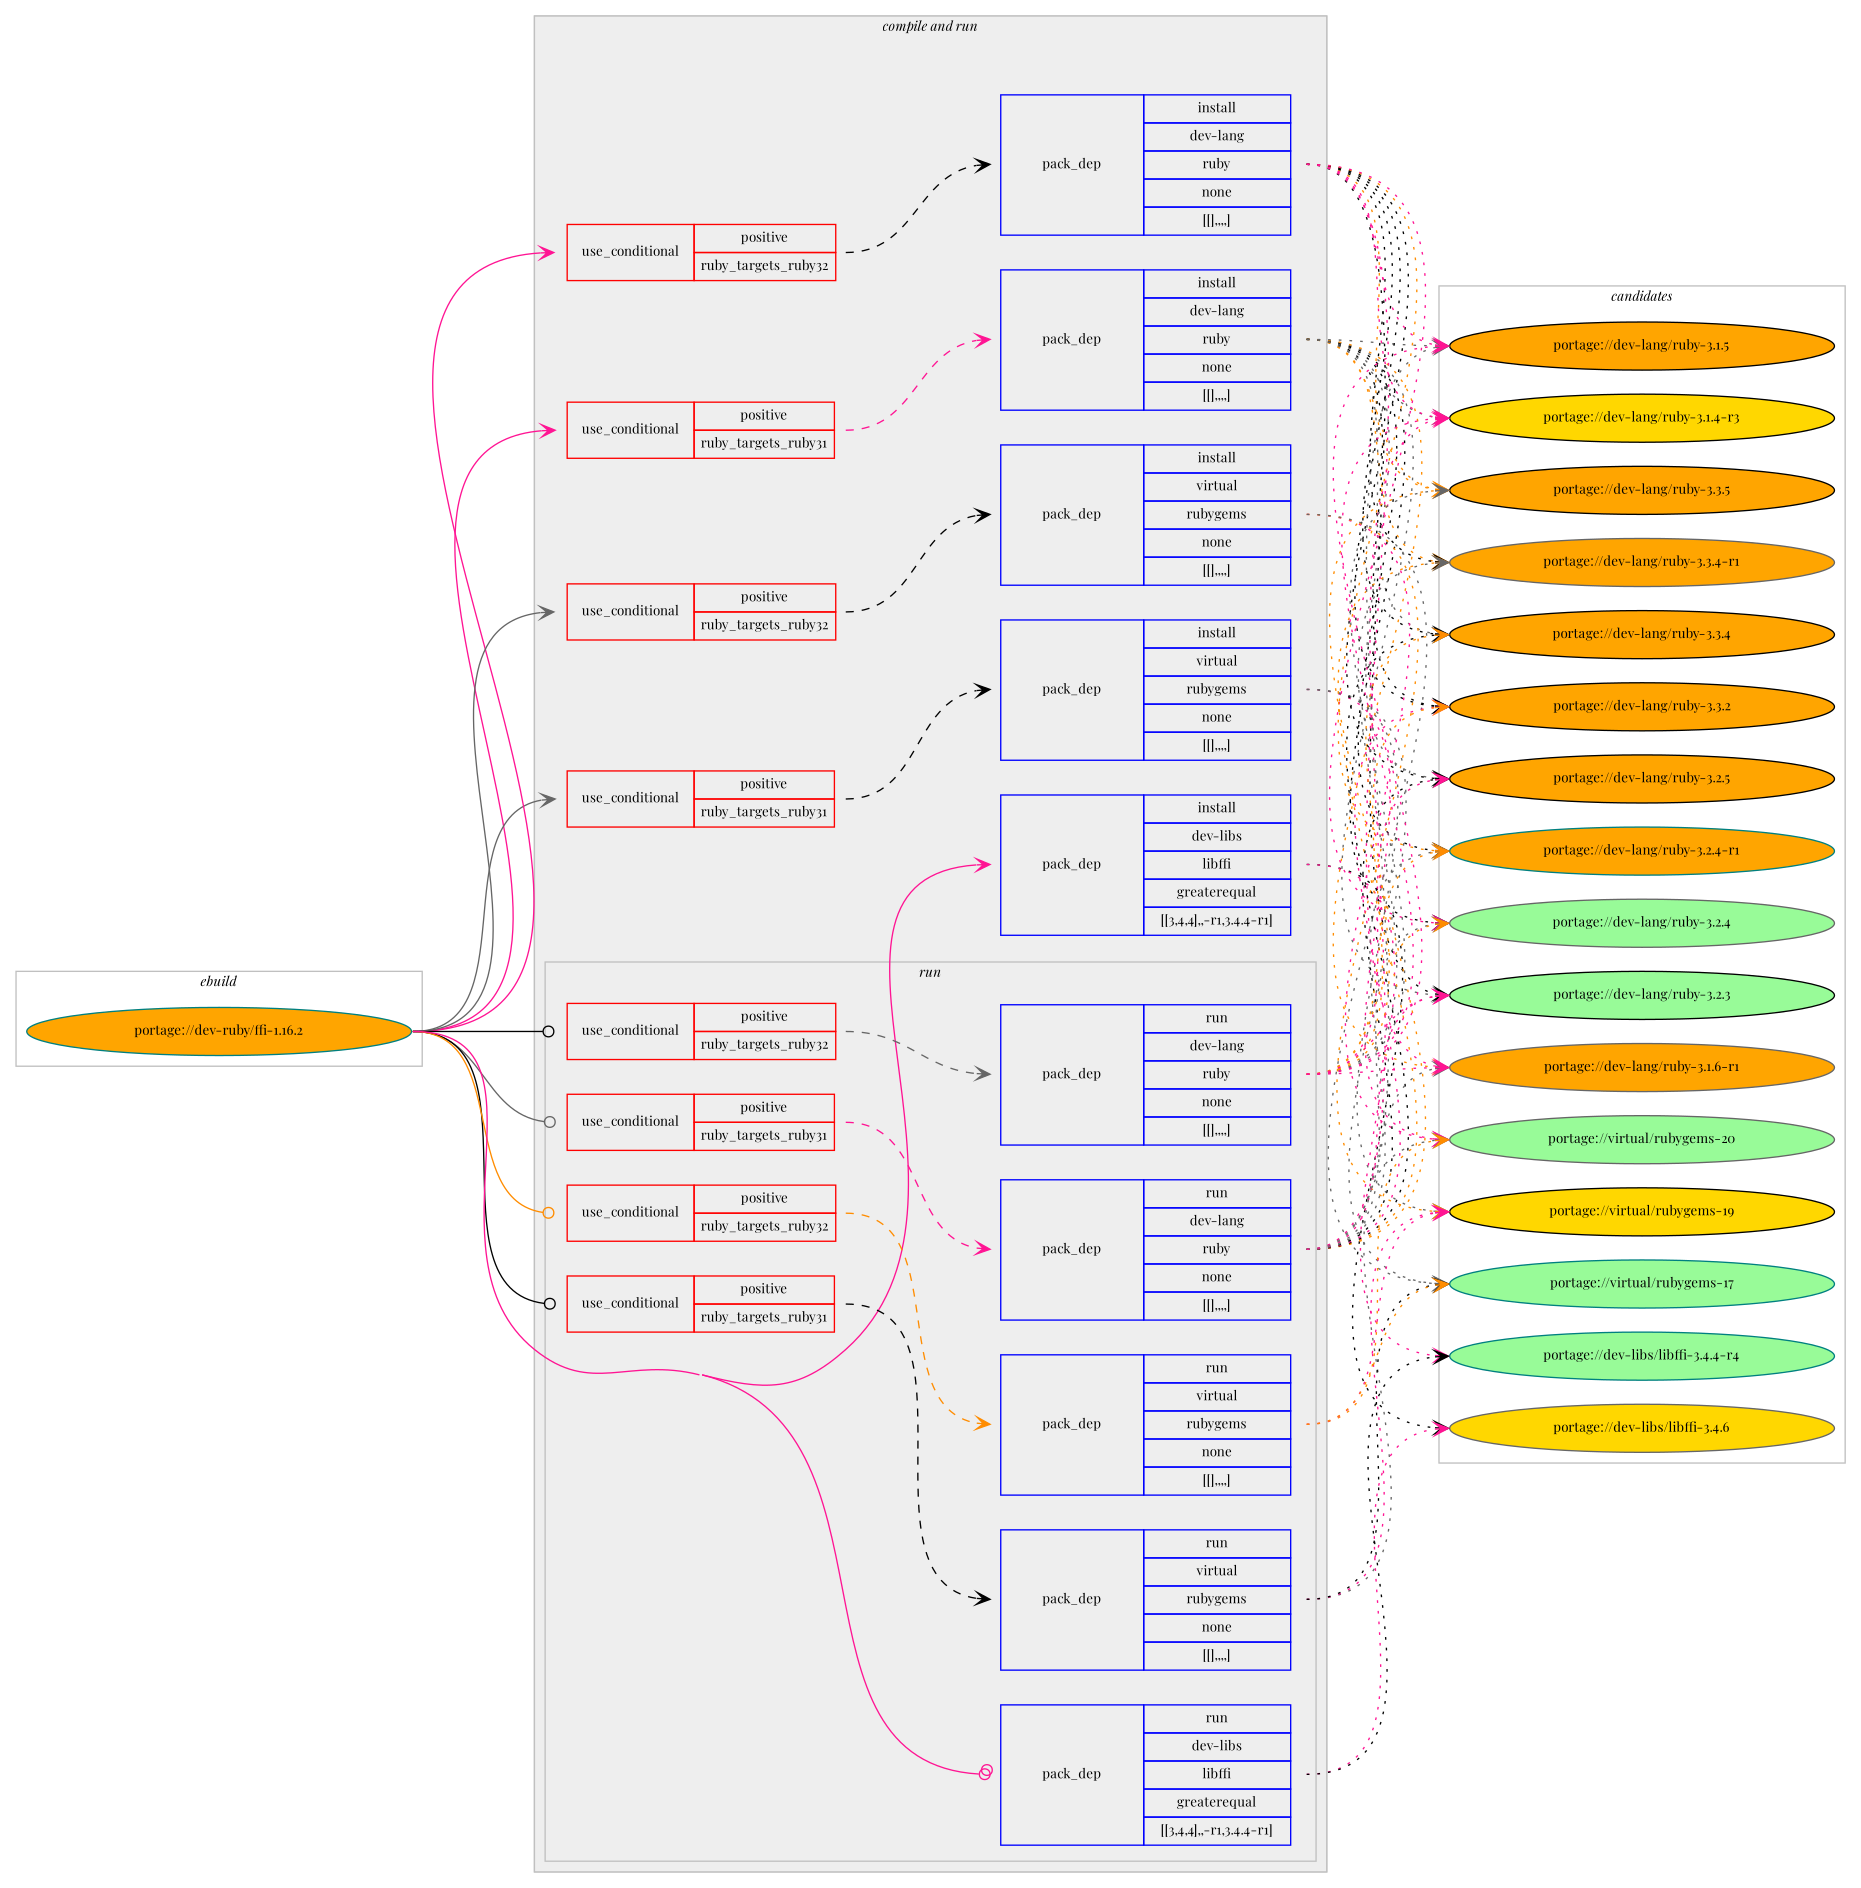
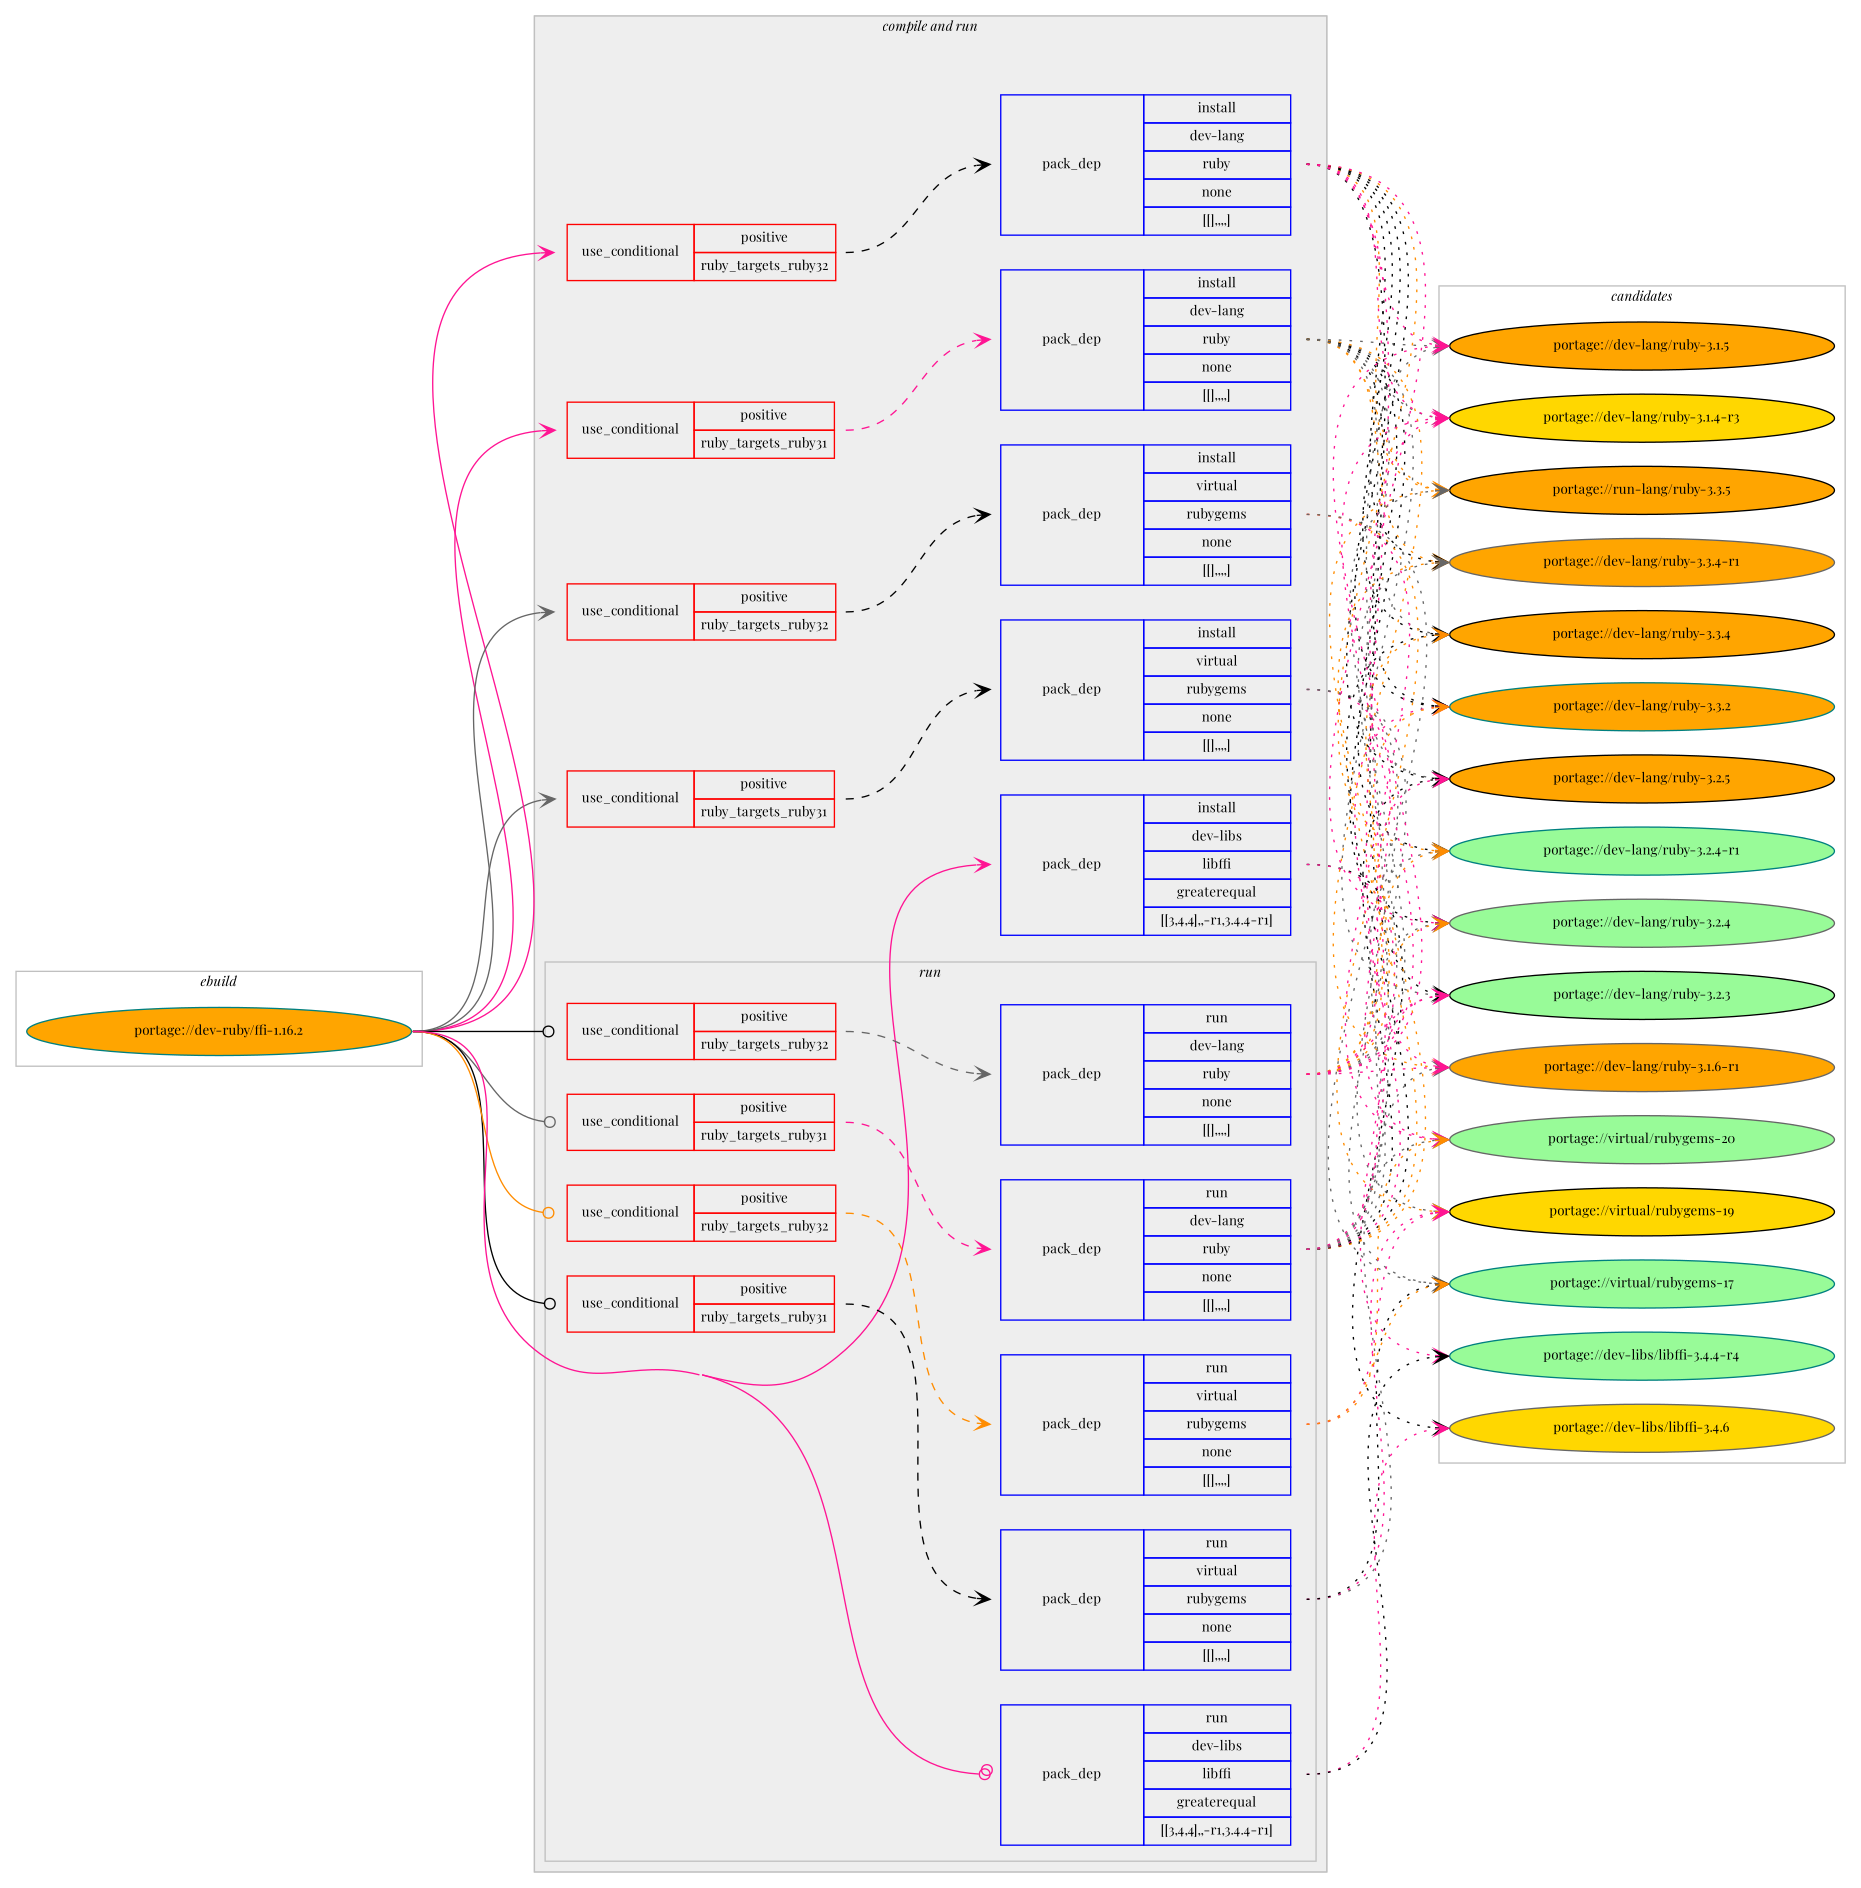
(1642, 490) -> (1642, 490)
(1642, 707) -> (1642, 707)
(1642, 851) -> (1642, 851)
